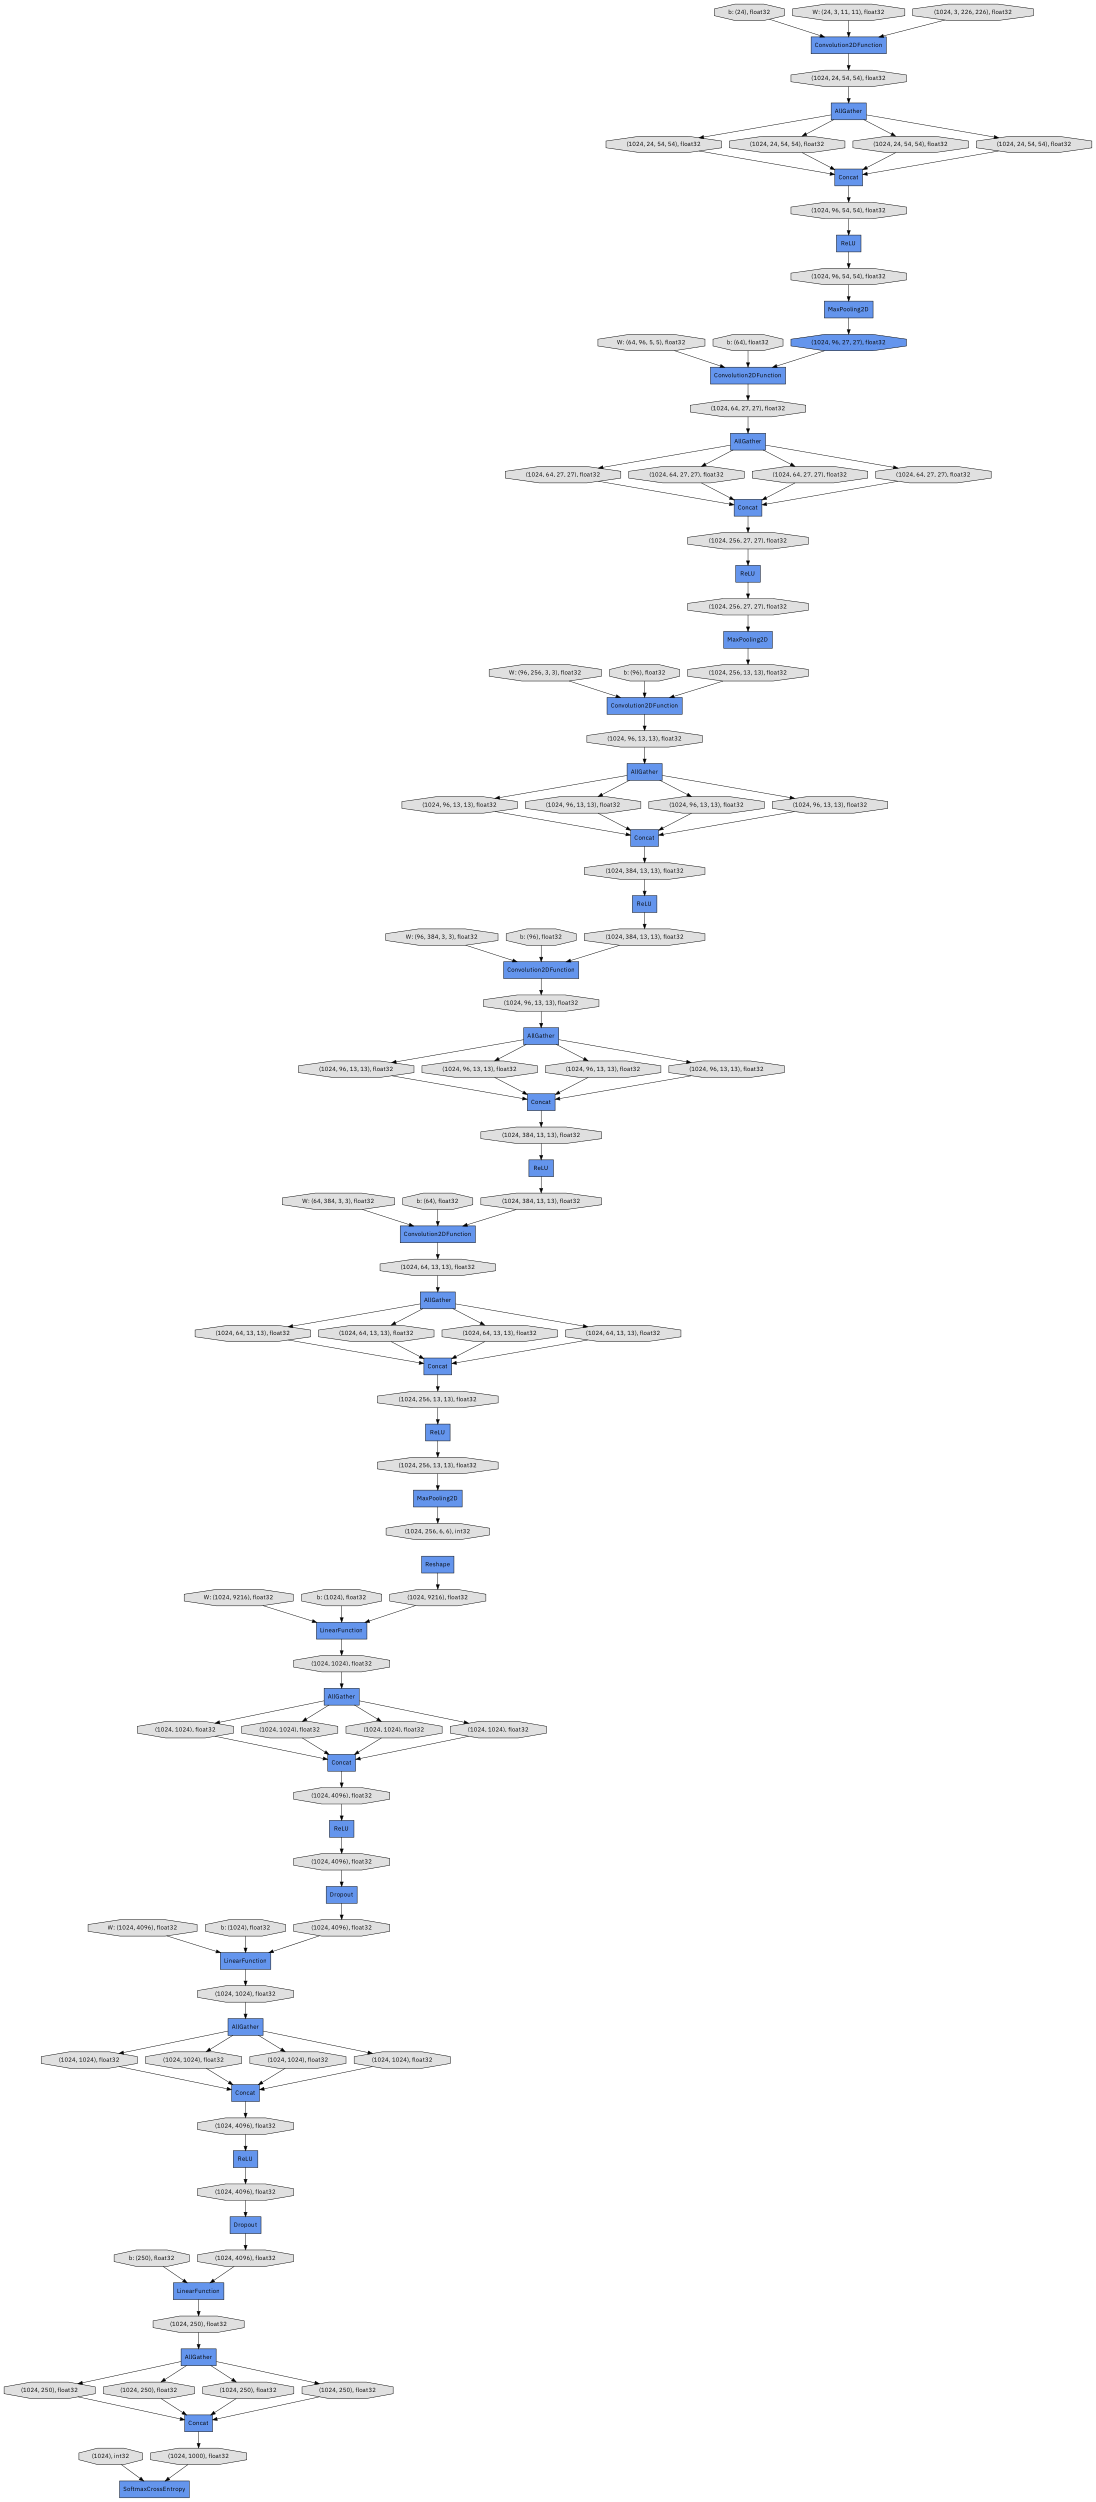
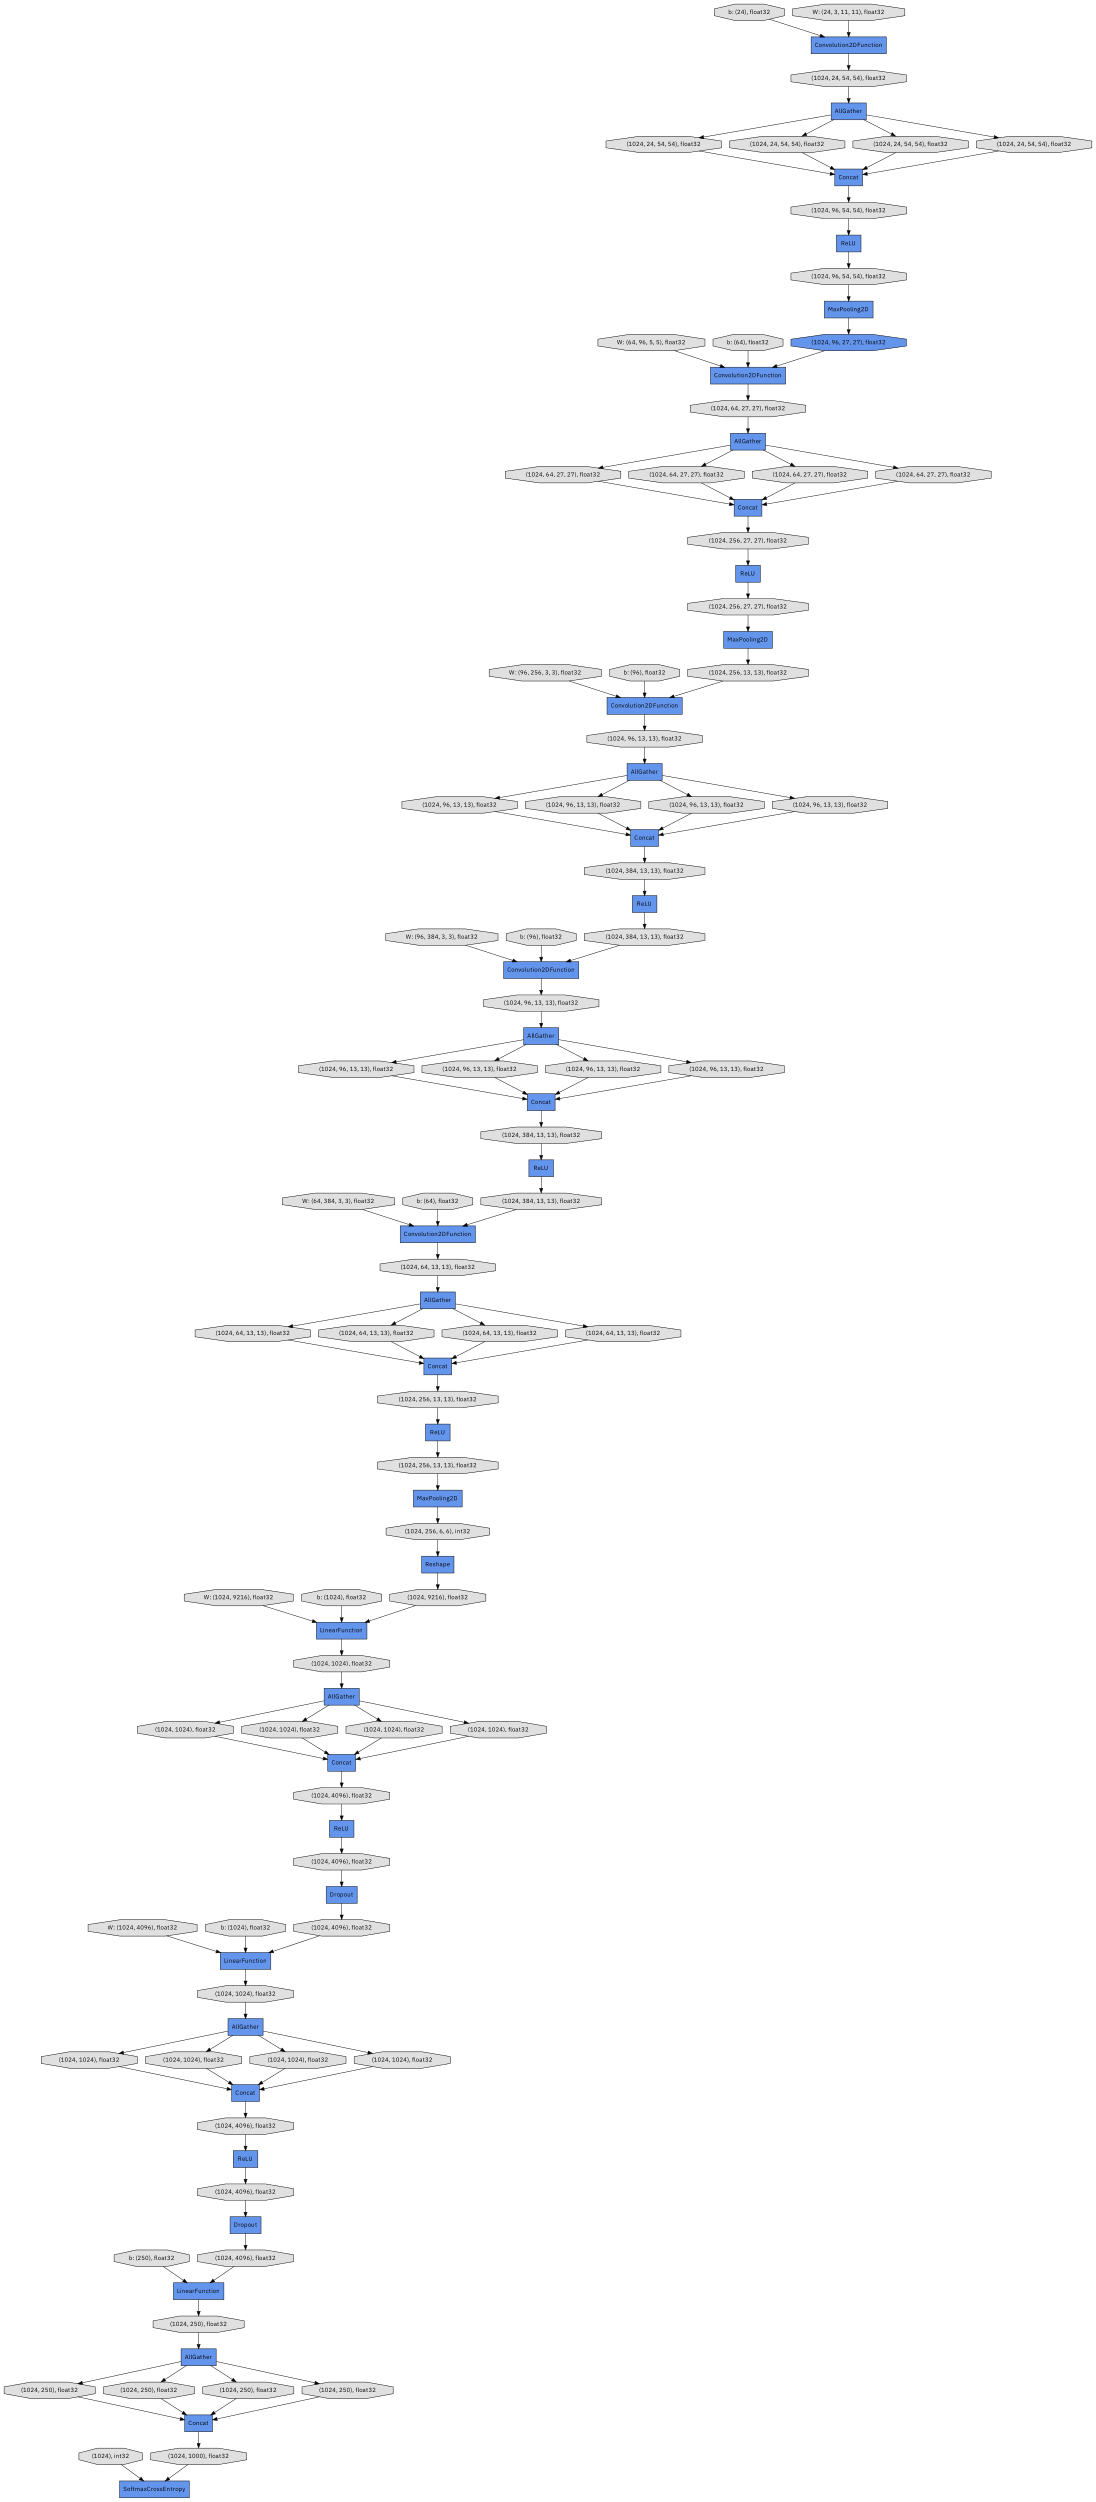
(973, 12) -> none
none -> (438, 1546)
